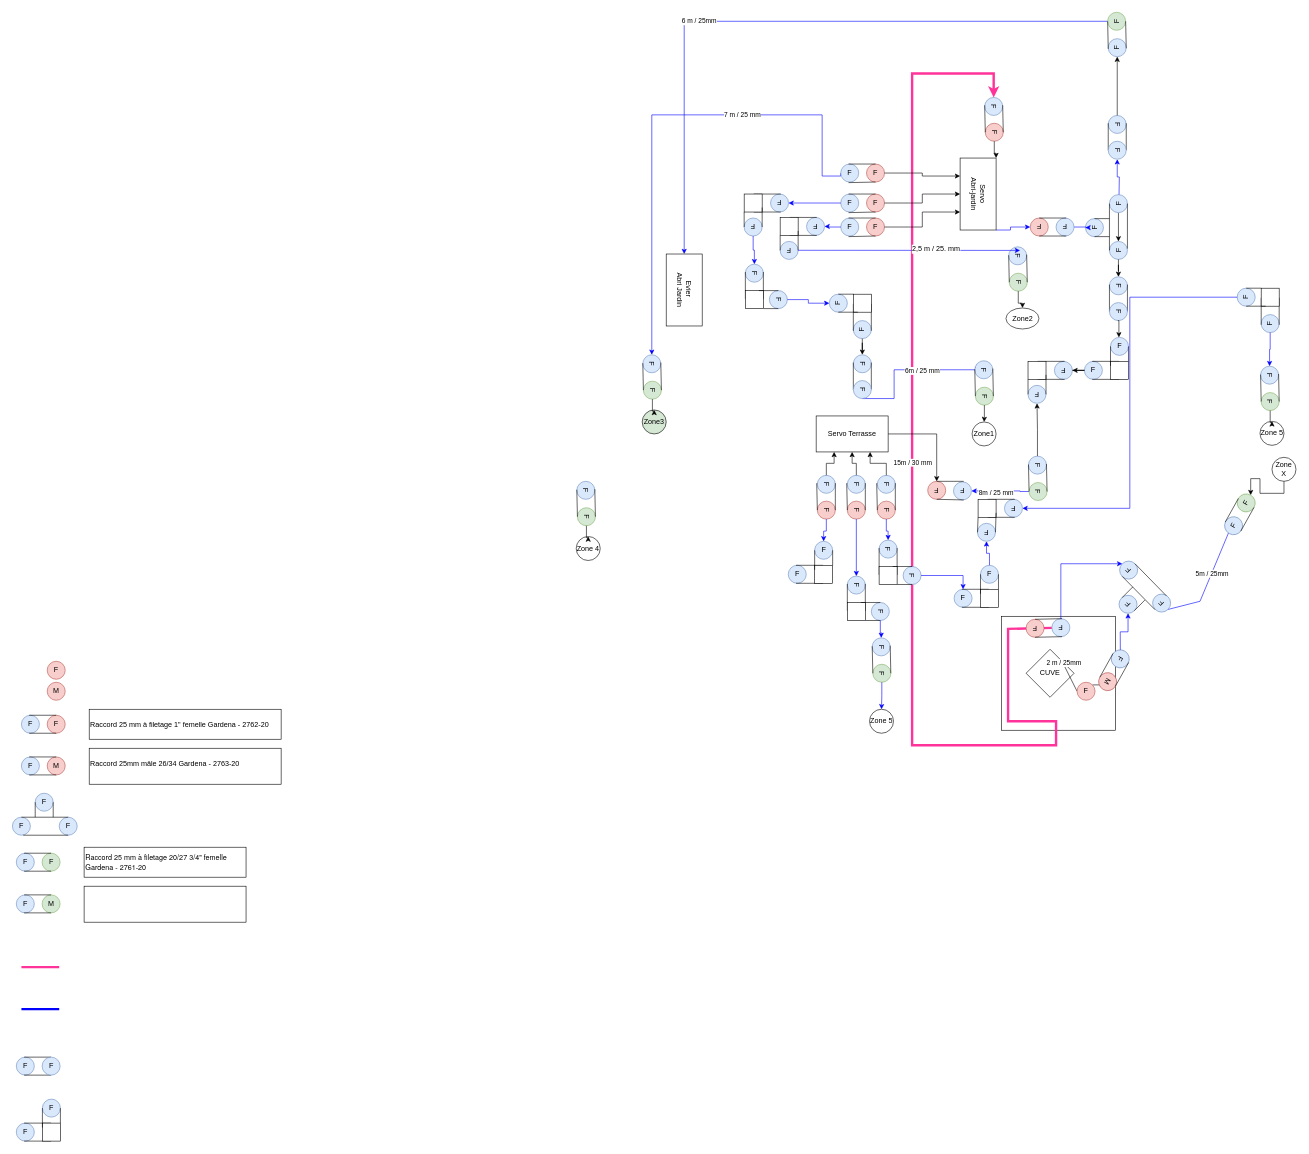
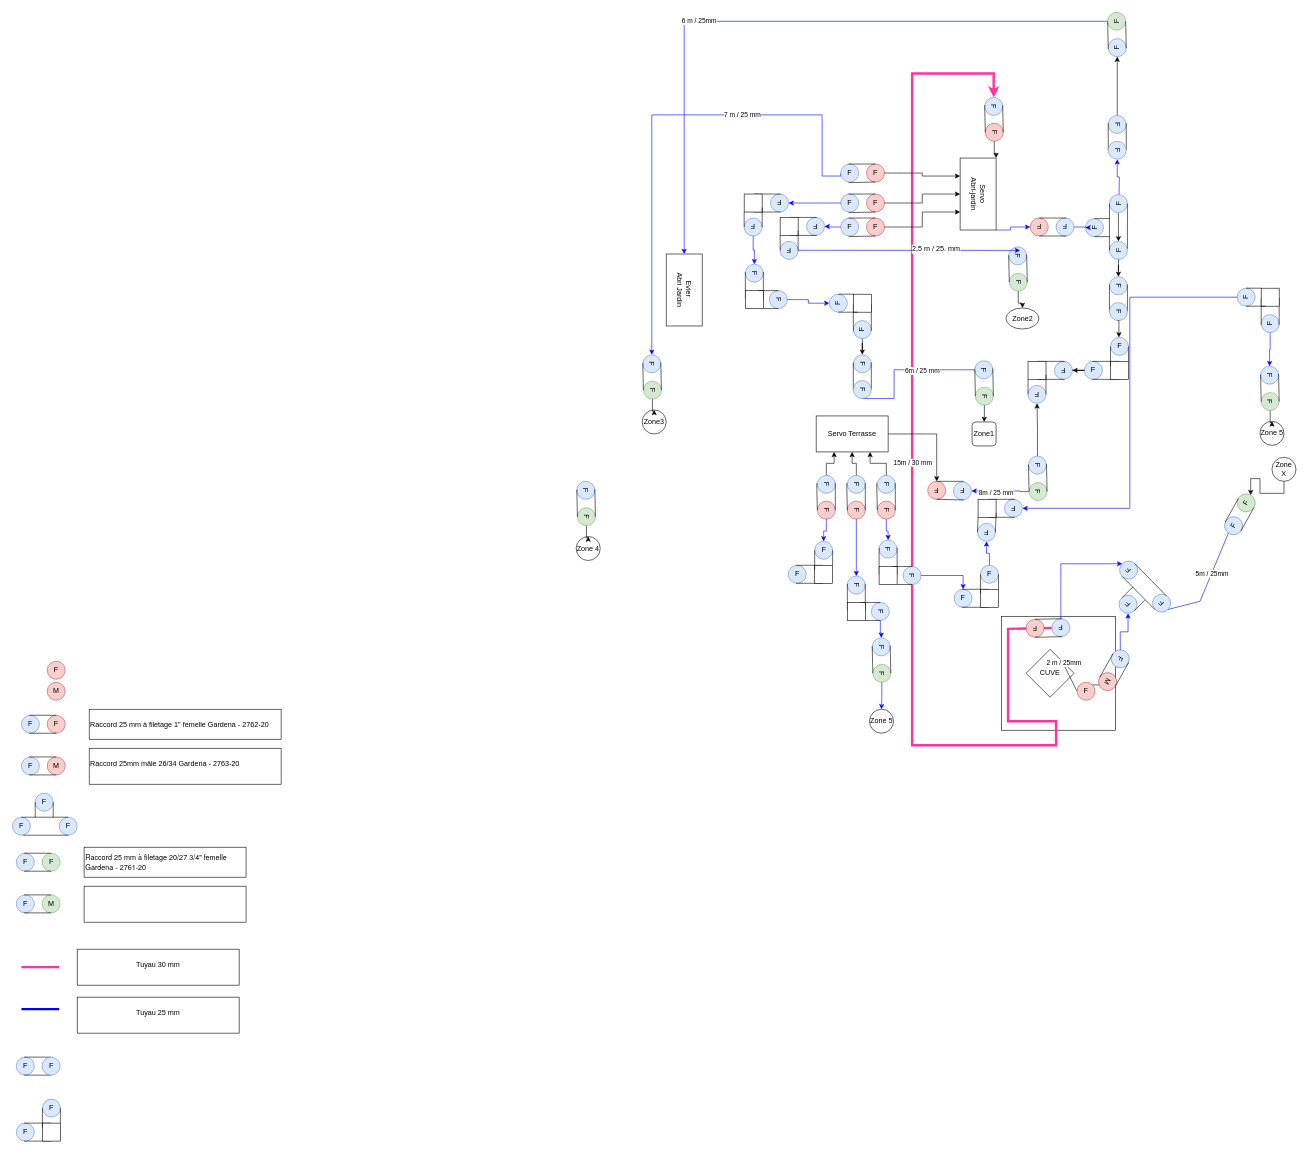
(654, 422) -> (654, 422)
(984, 434) -> (984, 434)
none -> (158, 968)
none -> (158, 1016)
